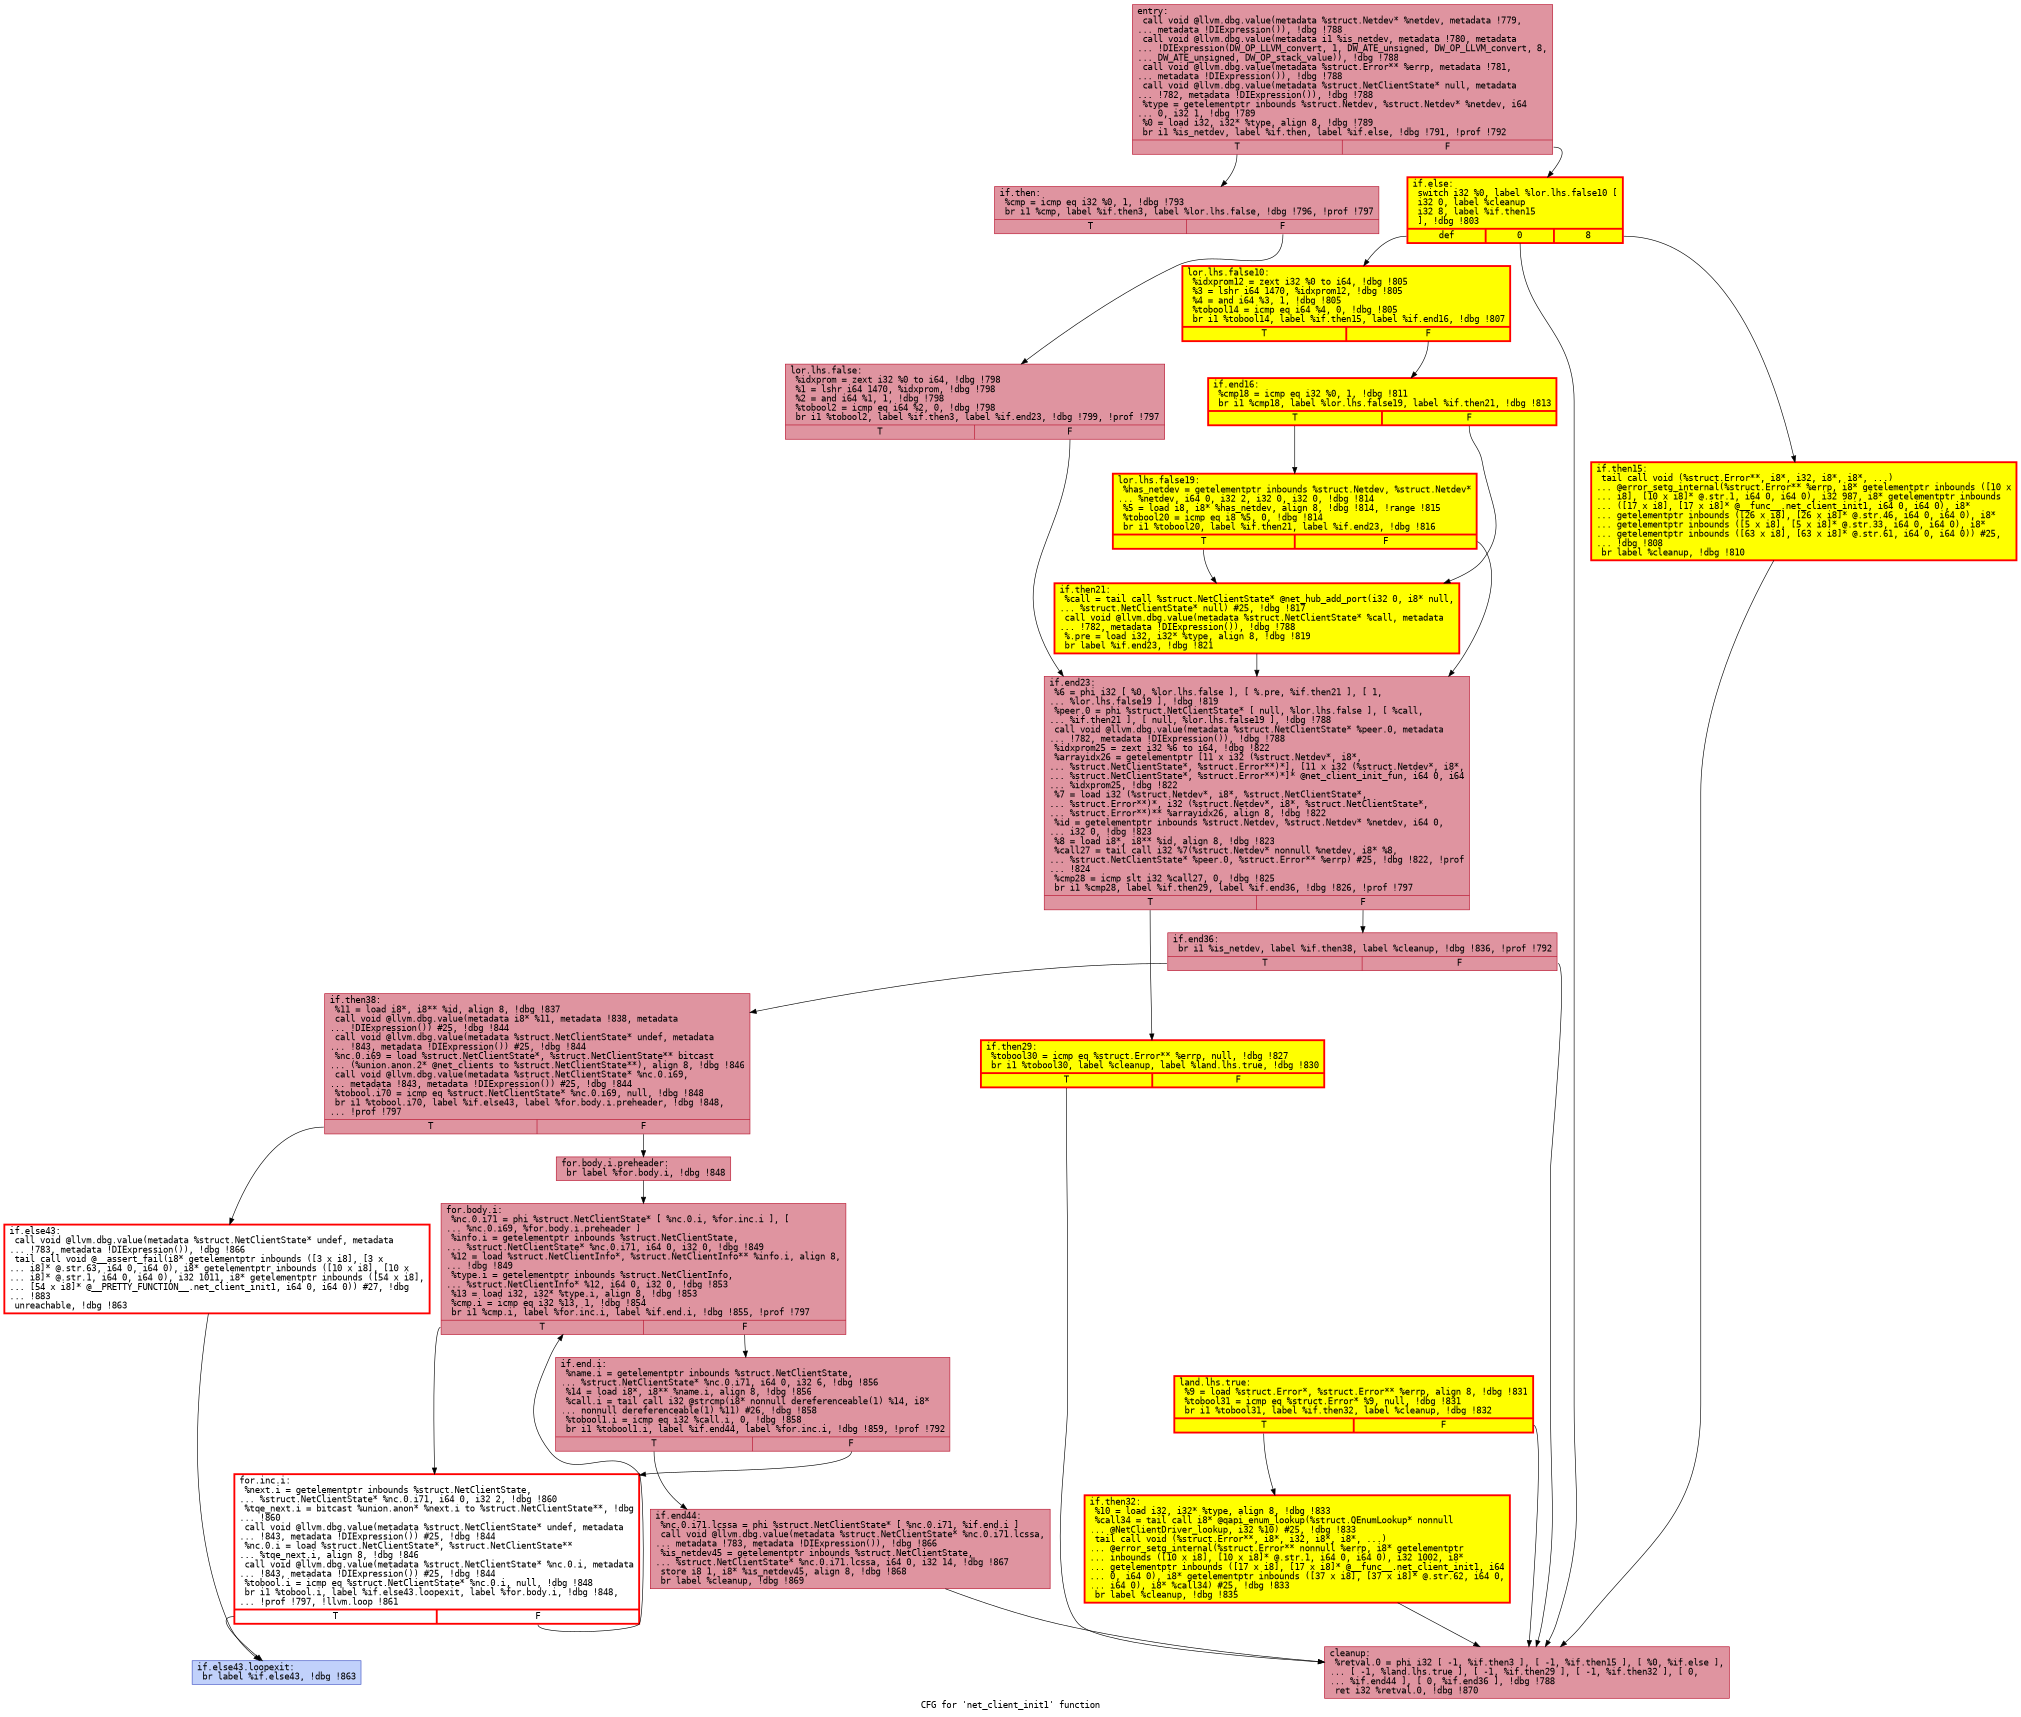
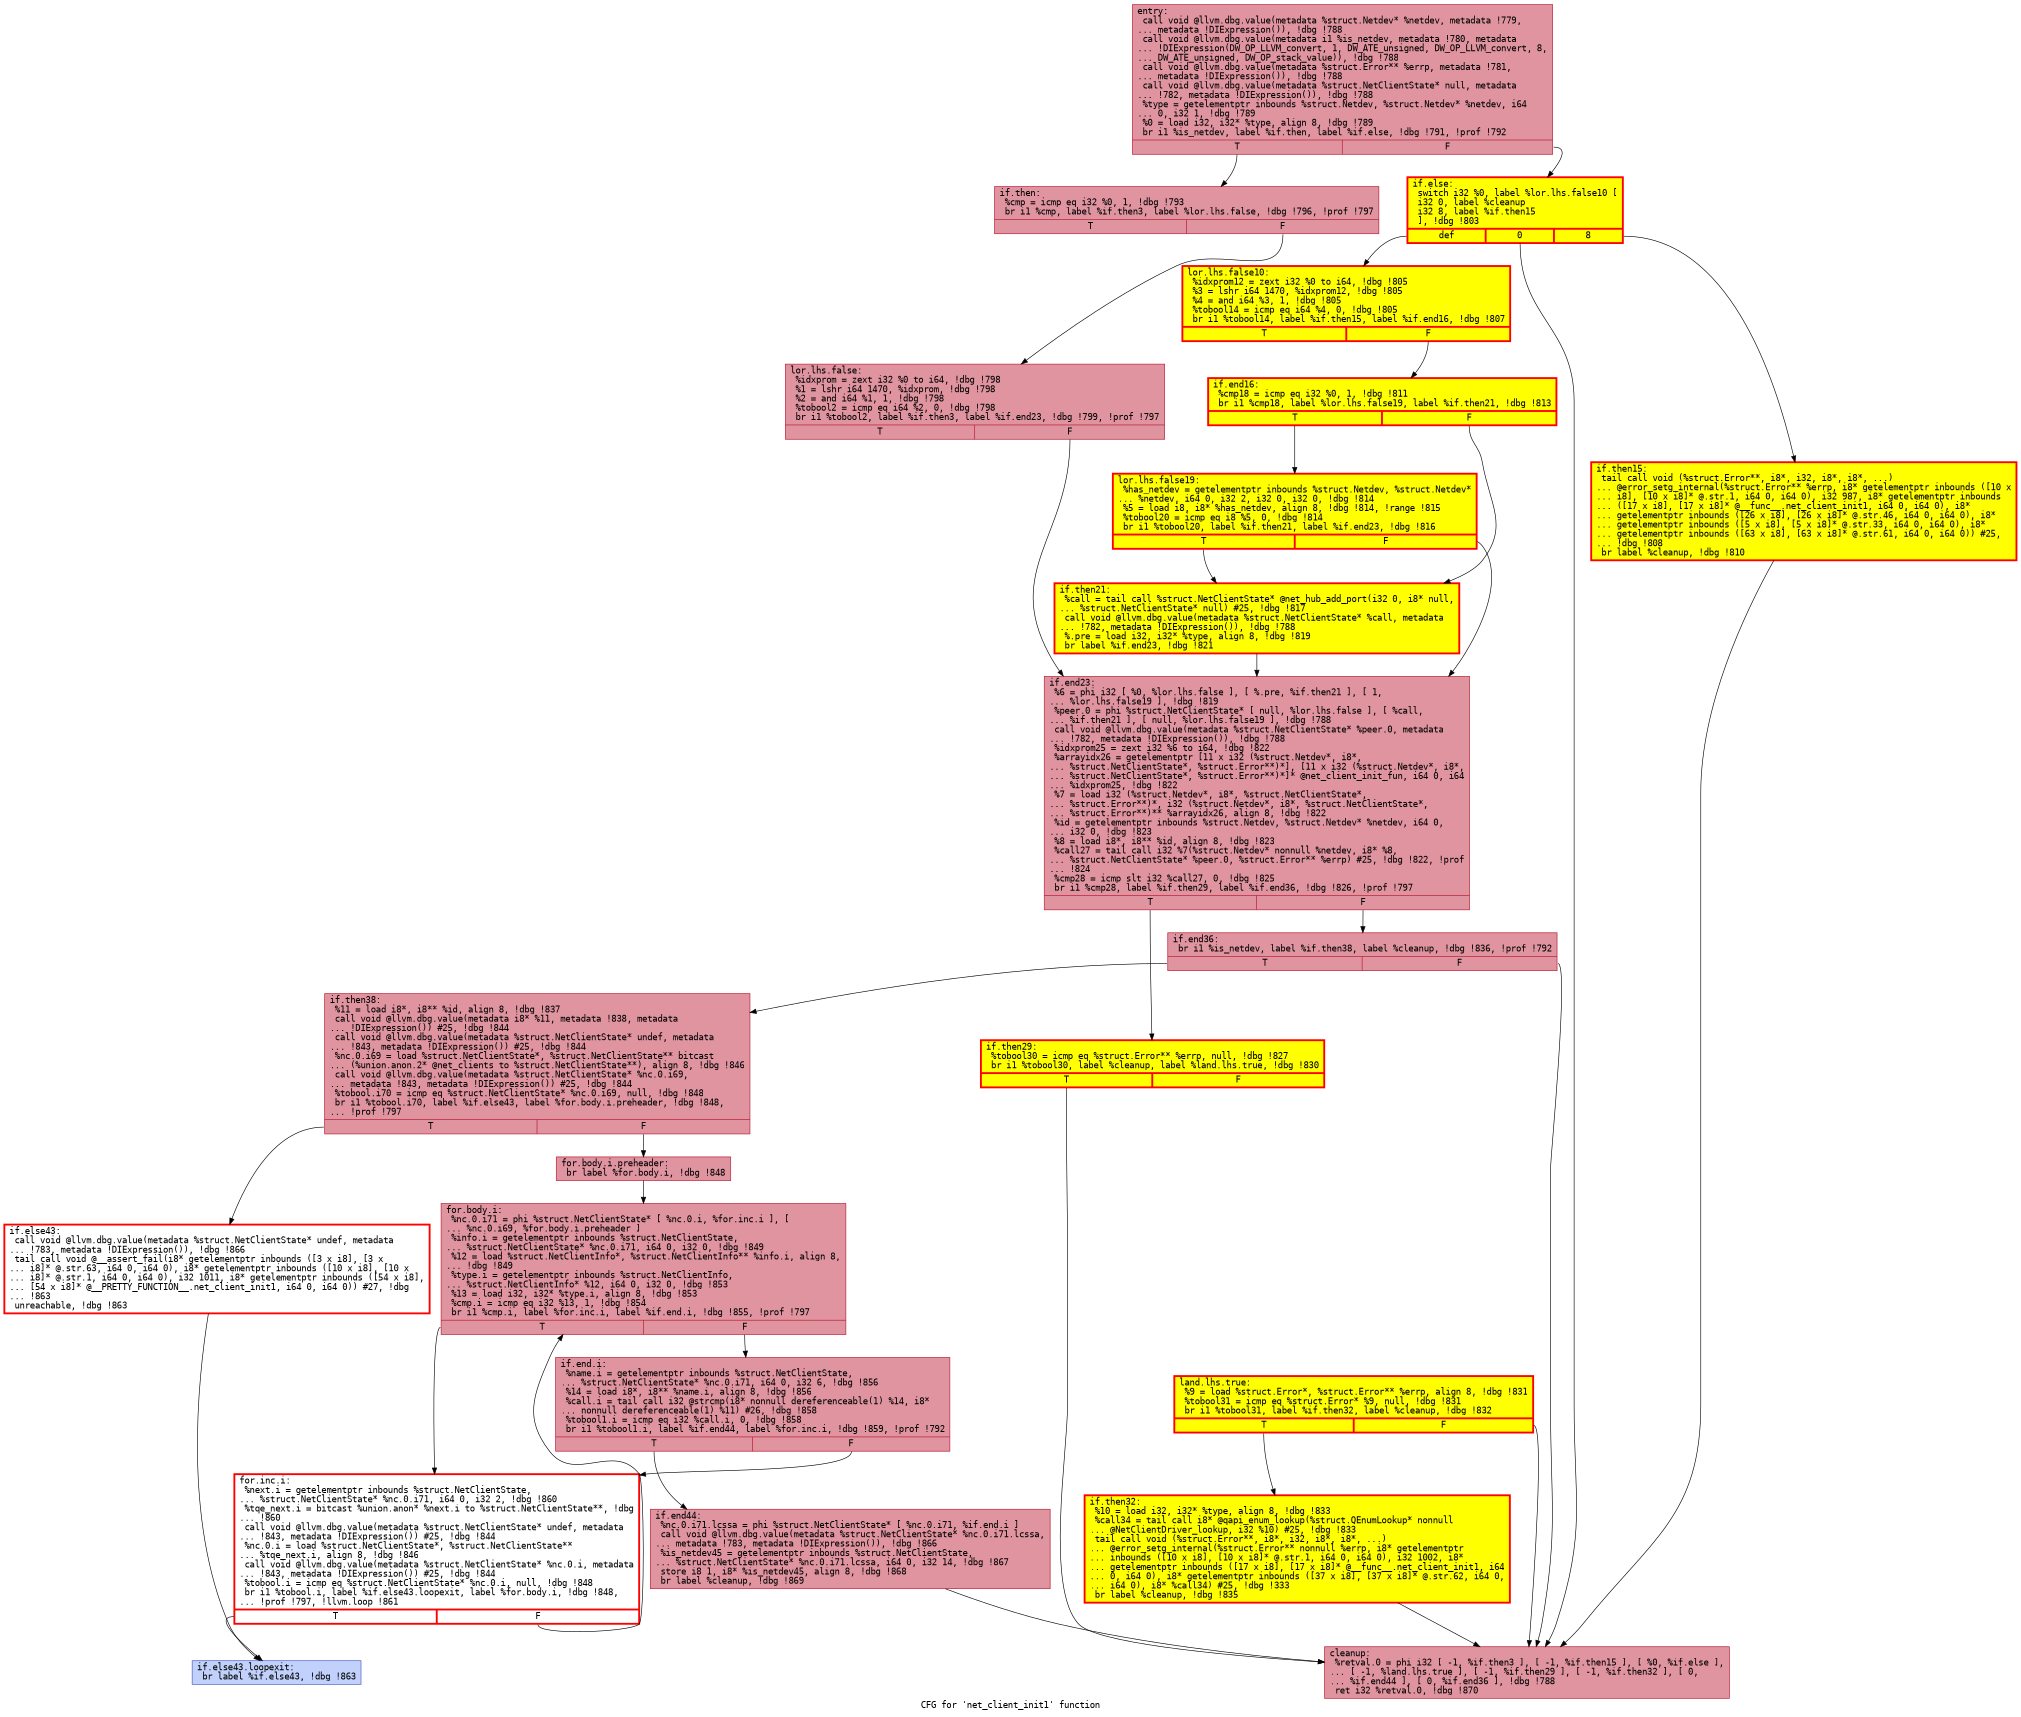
(30, 1297) -> (30, 1297)
(1190, 1586) -> (1190, 1586)
